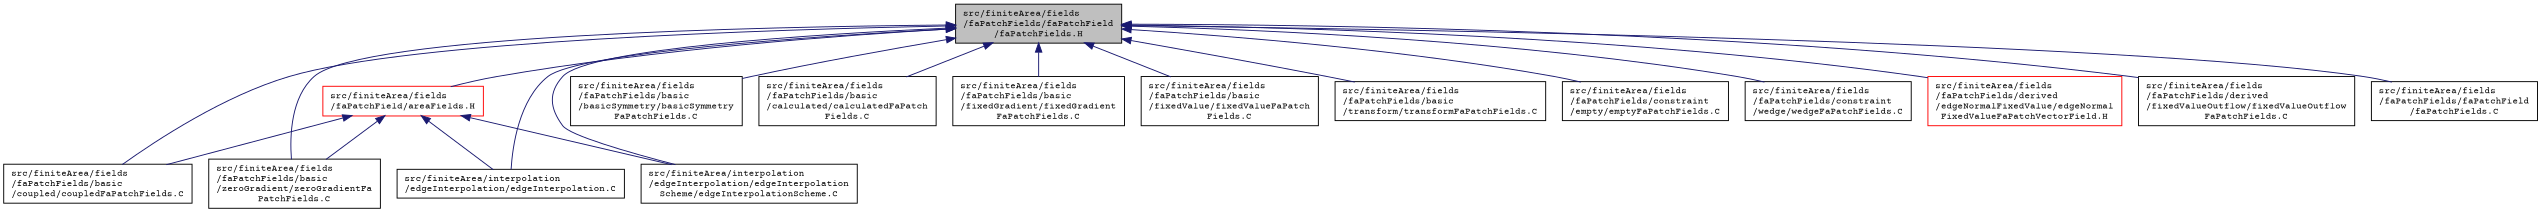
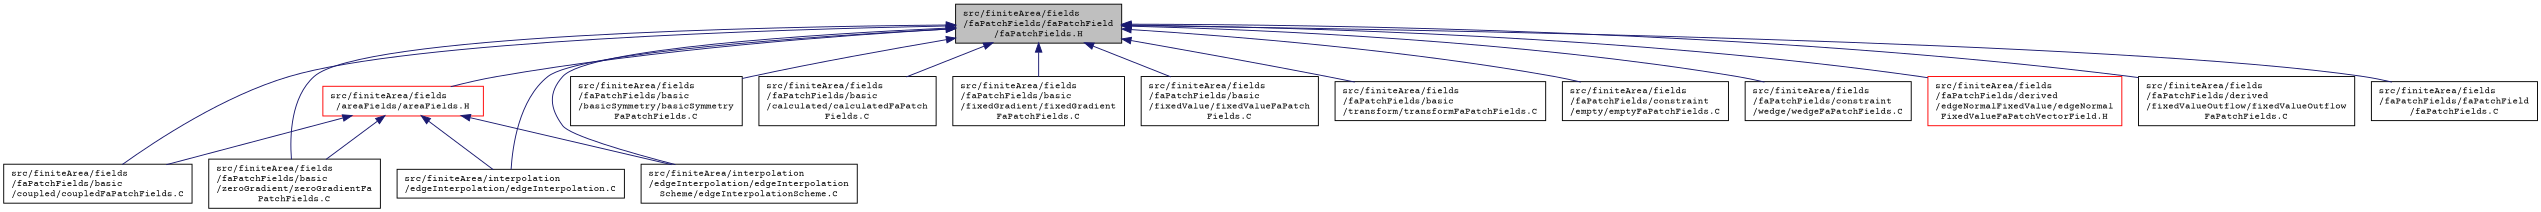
(403, 101) -> (403, 101)
